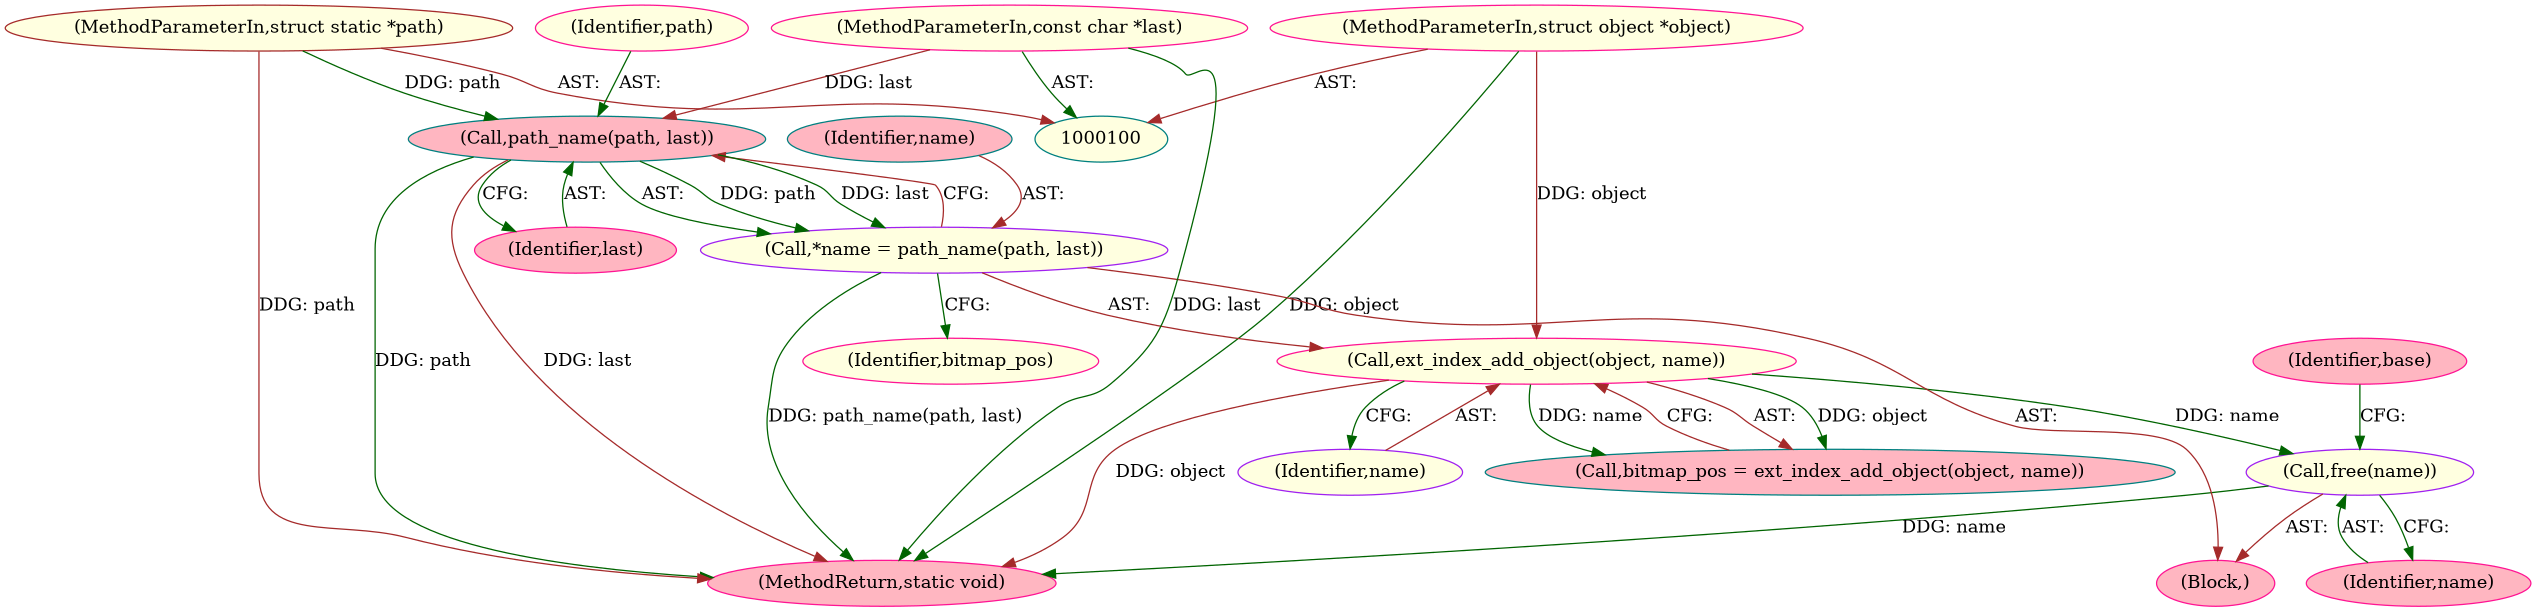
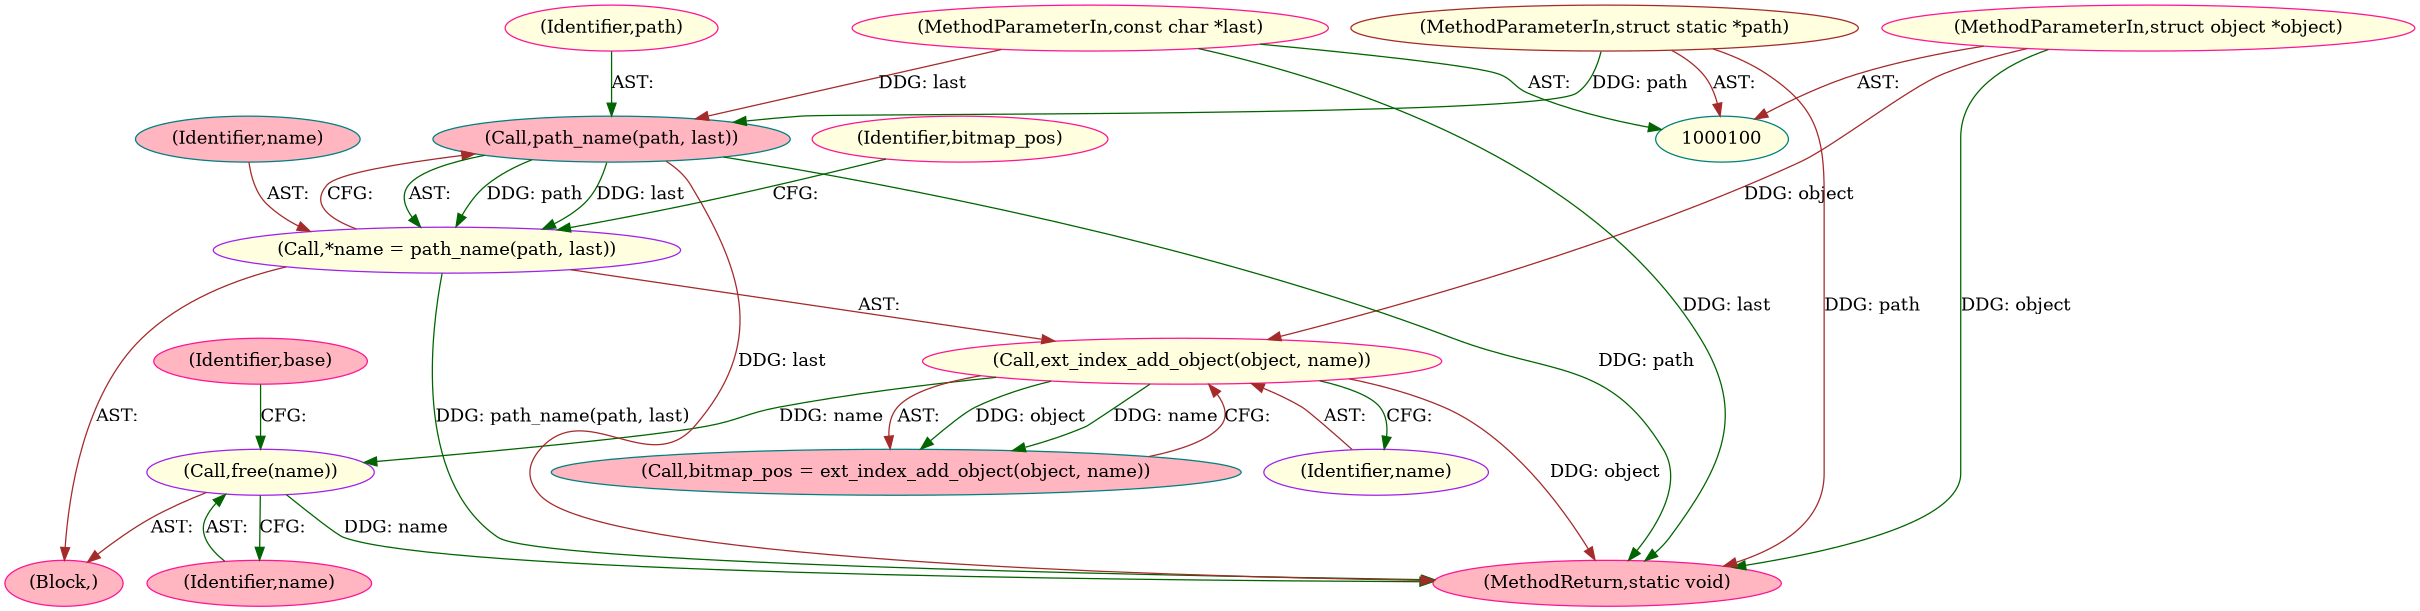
(575, 250) -> none
(941, 299) -> (729, 196)
